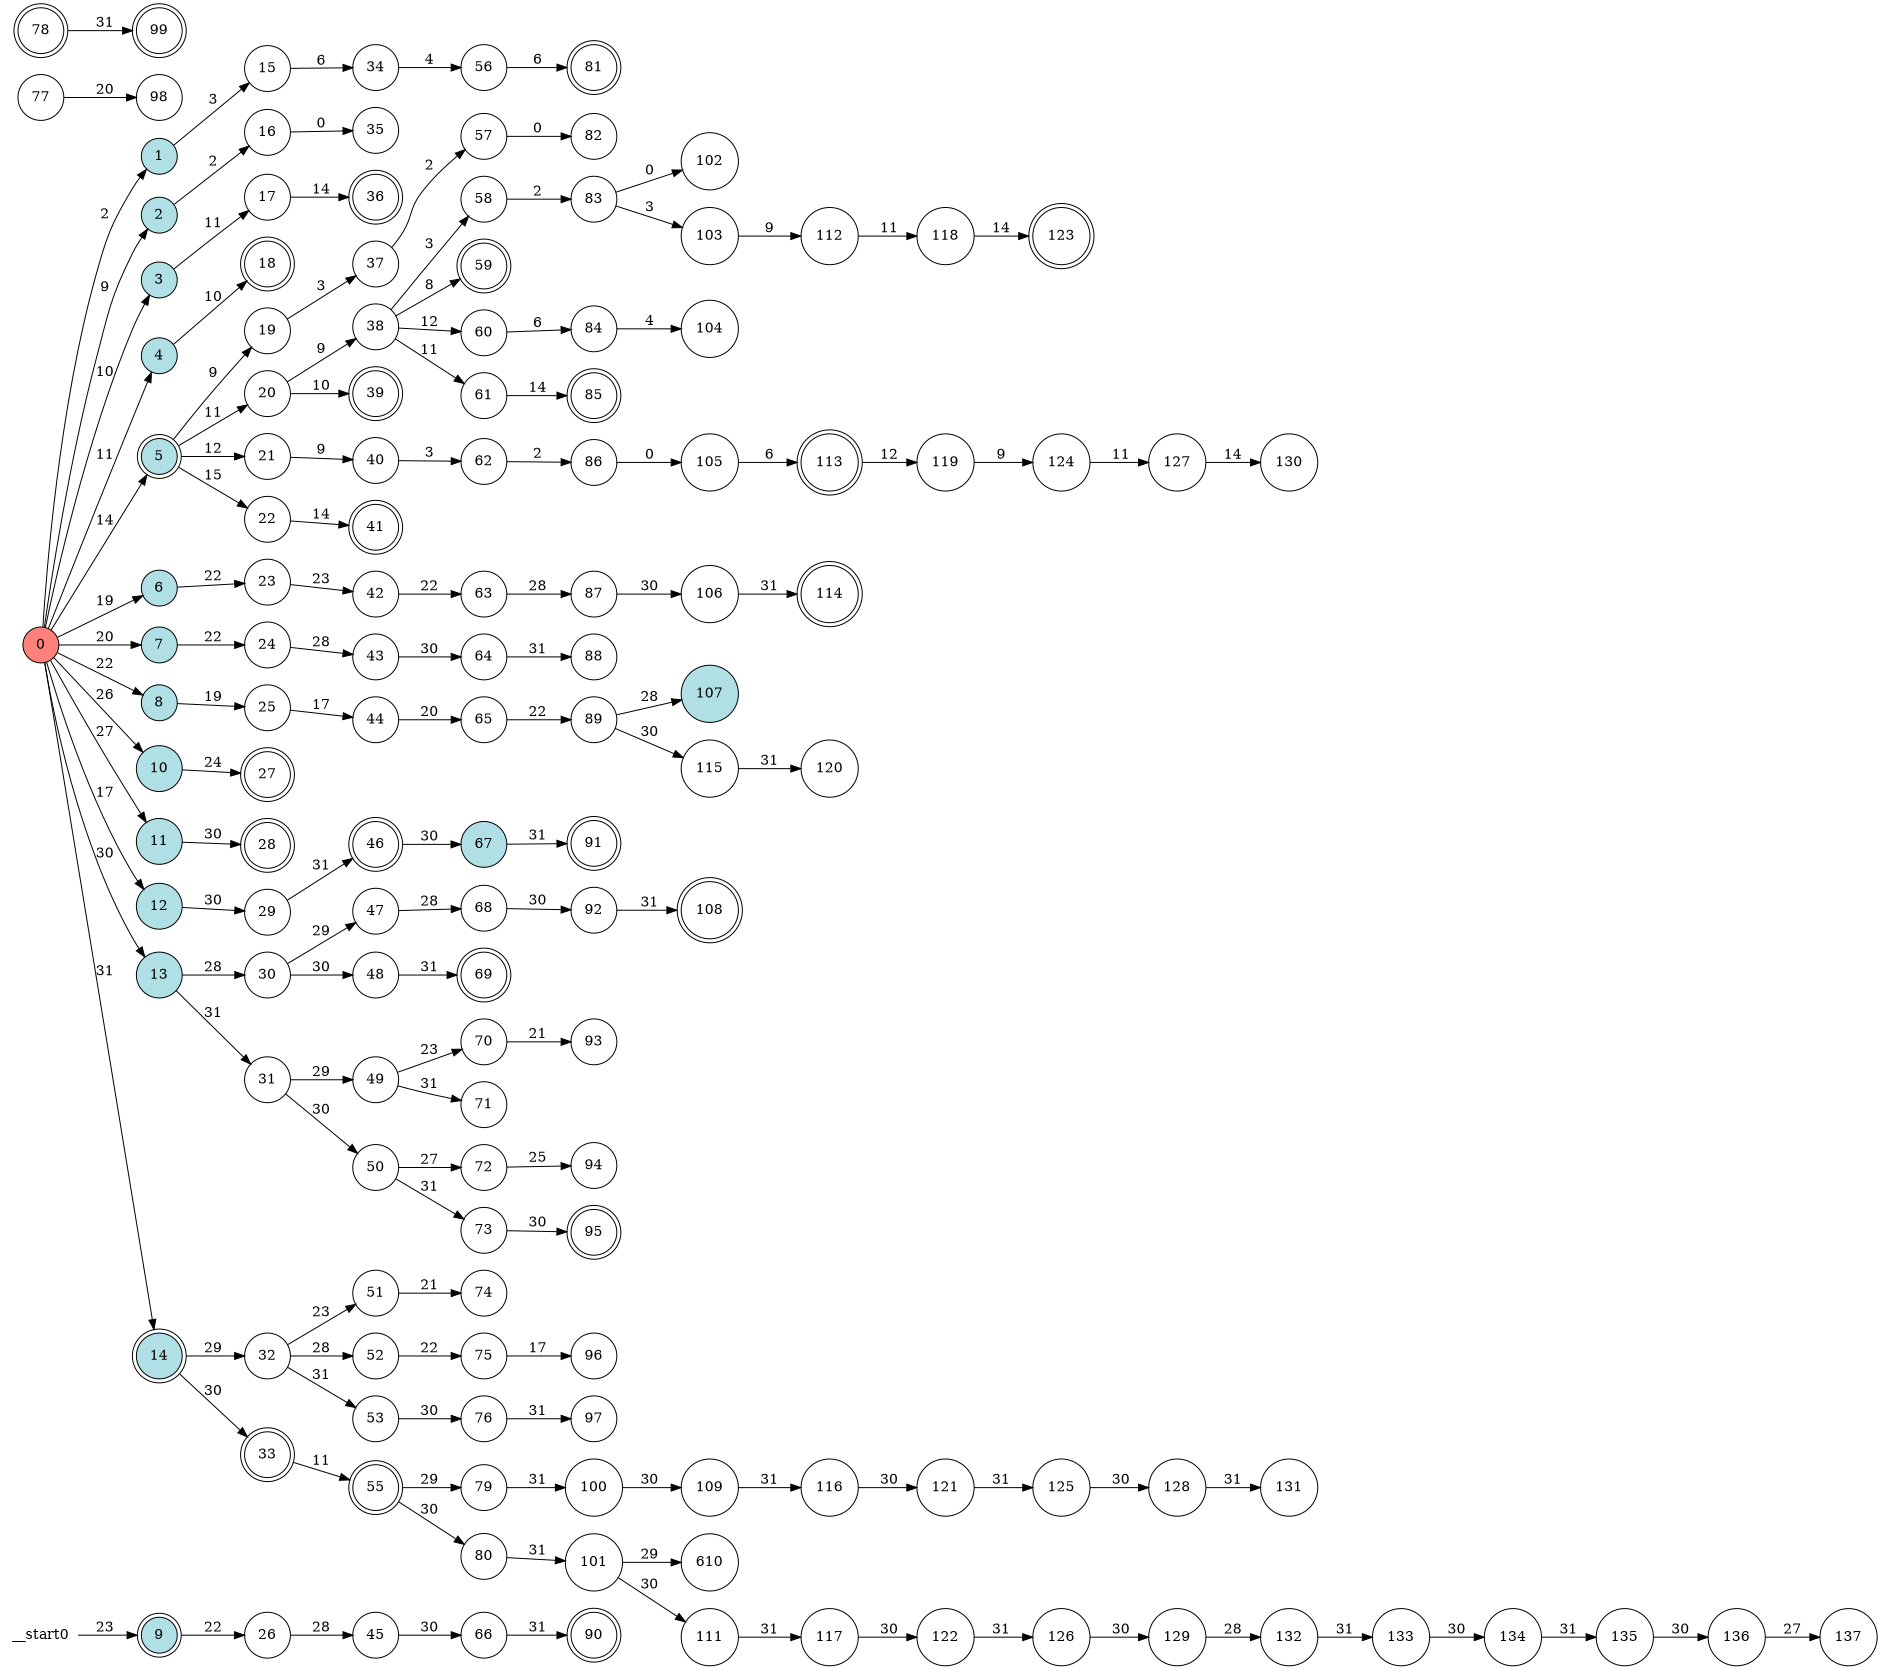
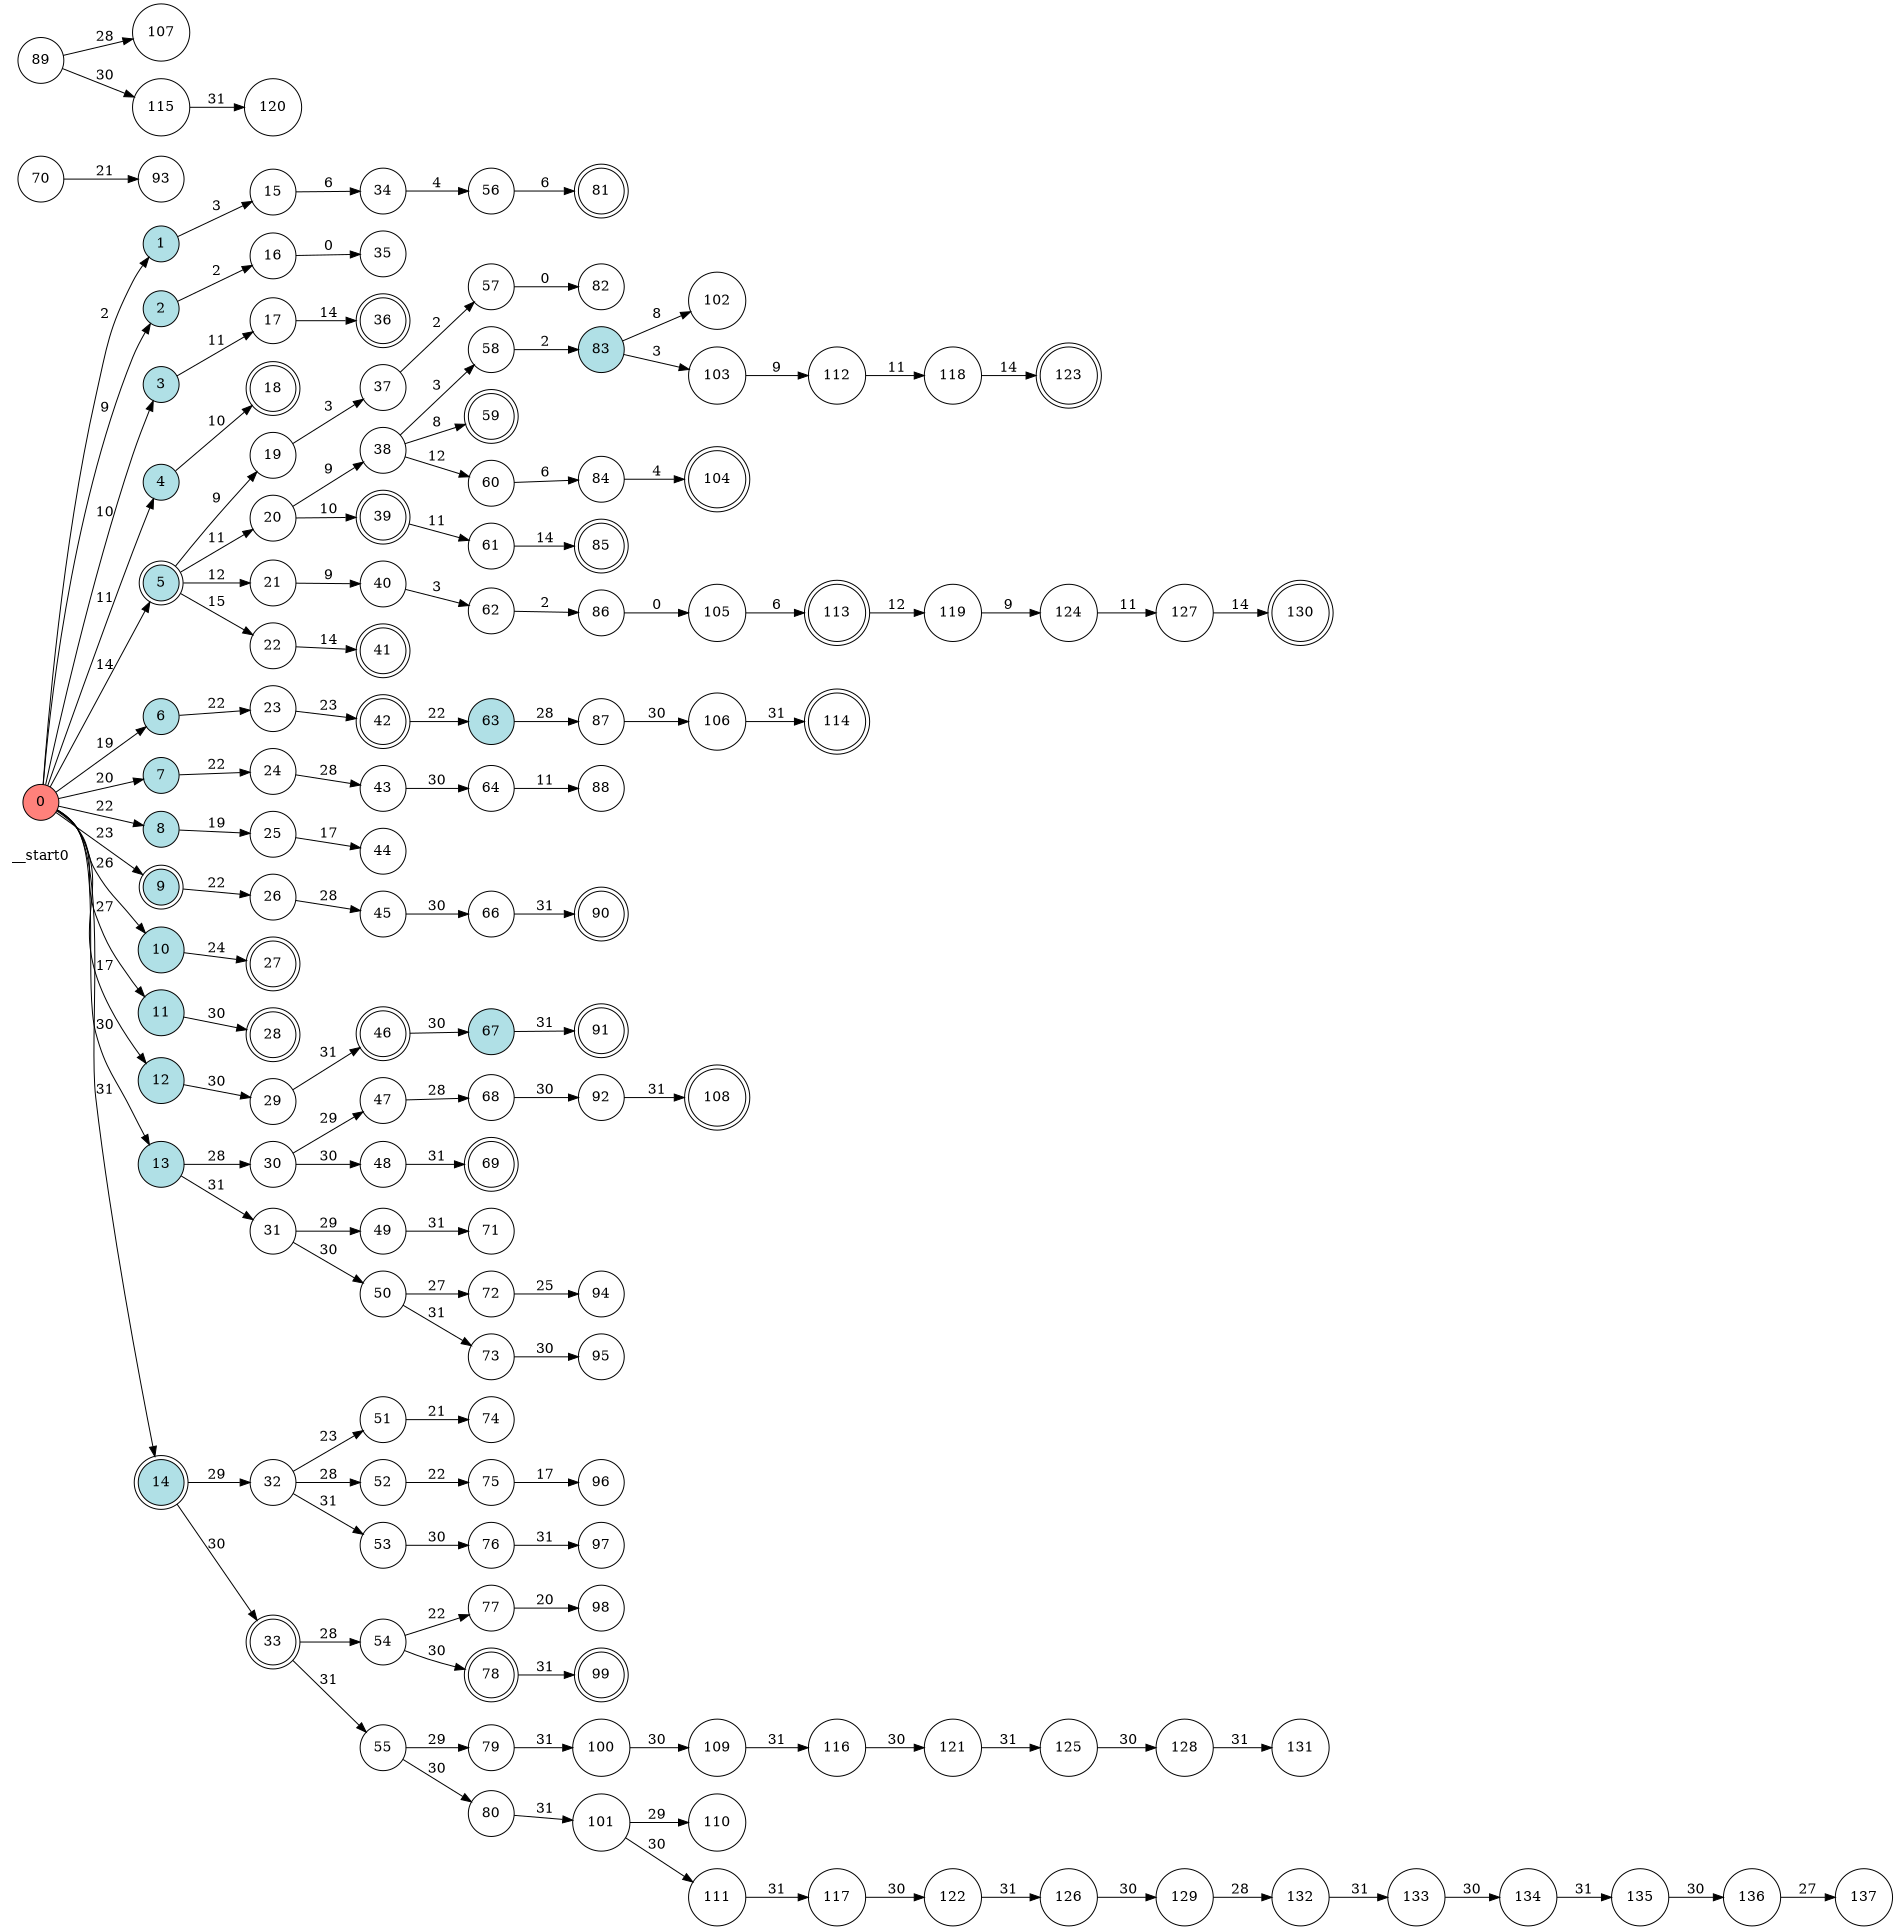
(650, 171) -> (657, 314)
(594, 199) -> (601, 350)
(710, 329) -> (717, 479)
(425, 358) -> (434, 531)
(1289, 462) -> (1300, 613)
(376, 594) -> (383, 722)
(484, 594) -> (491, 722)
(538, 649) -> (545, 781)
(710, 694) -> (161, 33)
(484, 720) -> none
(425, 1062) -> none
(594, 1232) -> (601, 1357)
(322, 1461) -> (329, 1680)
(376, 1488) -> (383, 1748)
(710, 1562) -> (717, 1823)
(102, 1635) -> (95, 841)
none -> (383, 1642)
